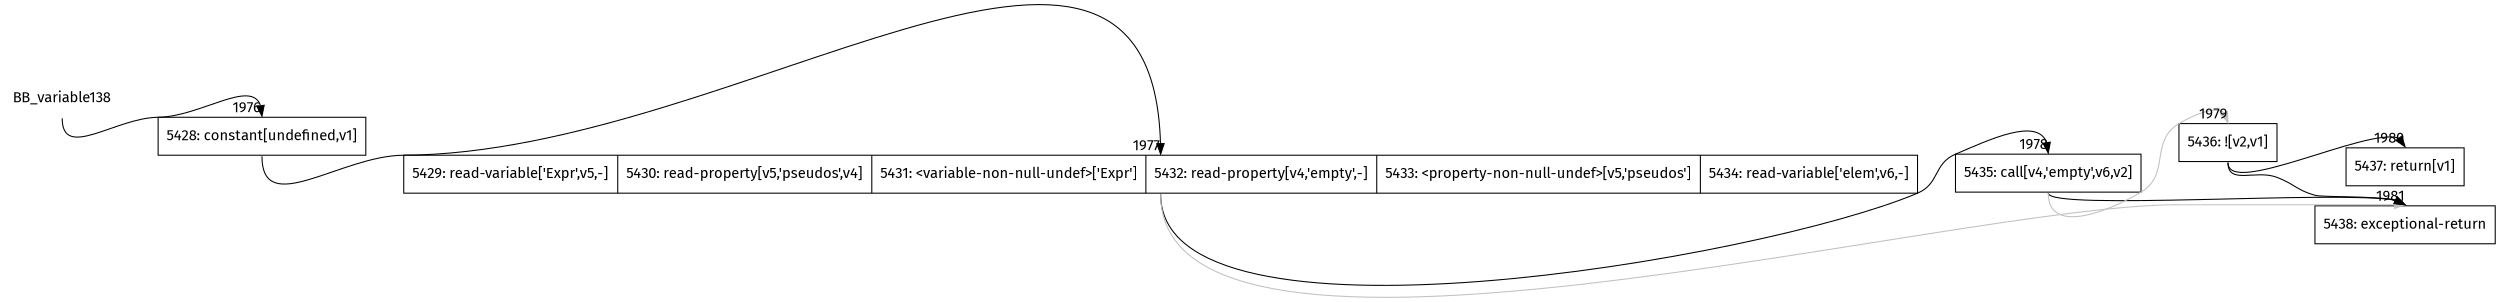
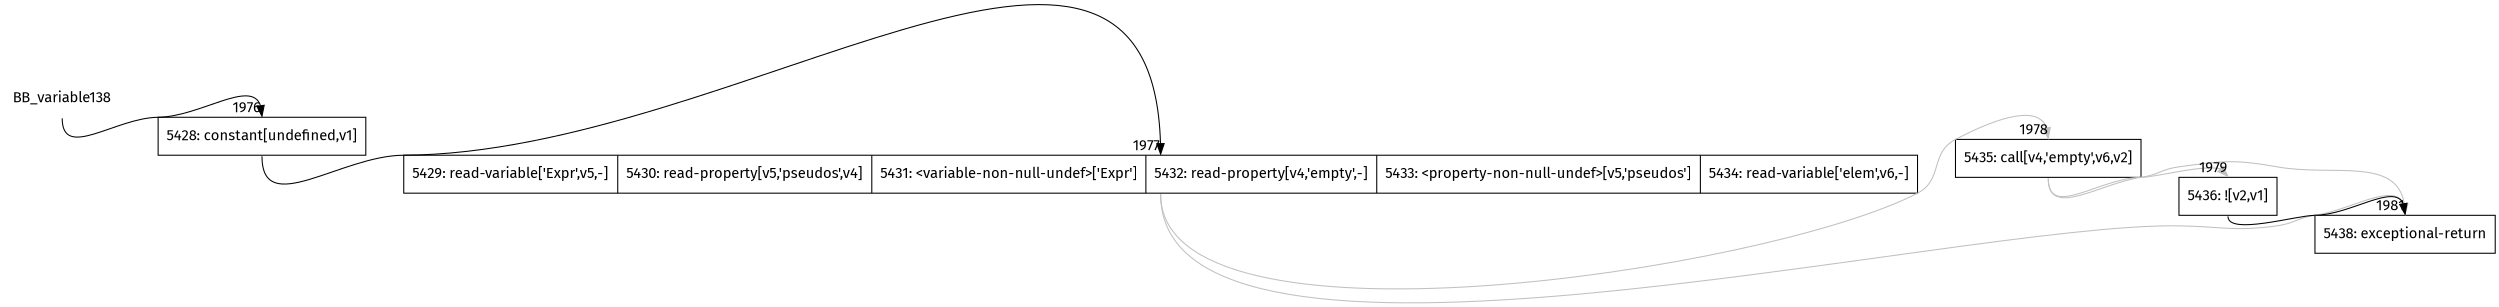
(2405, 167) -> none
(2256, 198) -> (2226, 162)
(1602, 268) -> (1609, 272)
